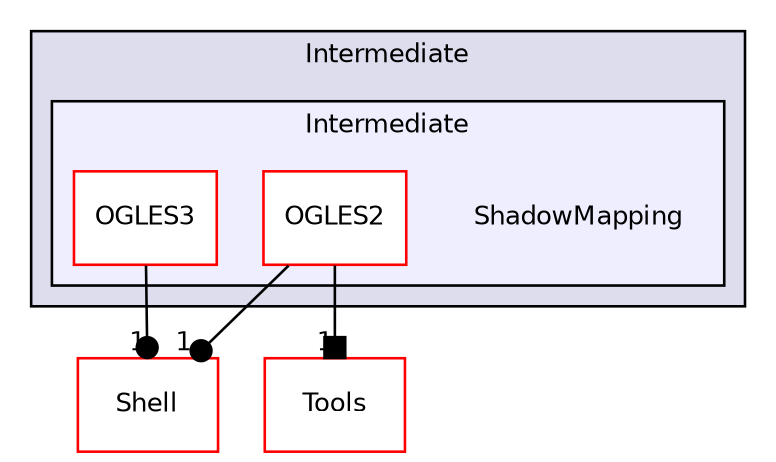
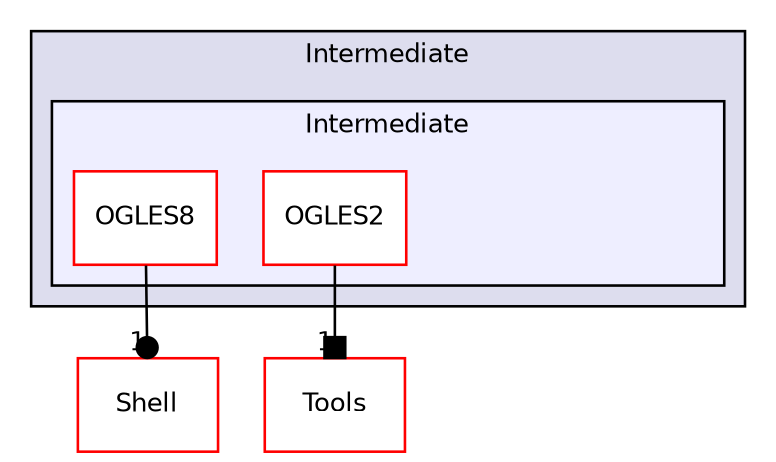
(145, 218) -> (145, 218)
(579, 218) -> none
(229, 324) -> none
